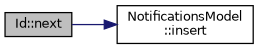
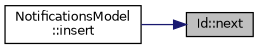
(88, 25) -> (157, 25)
